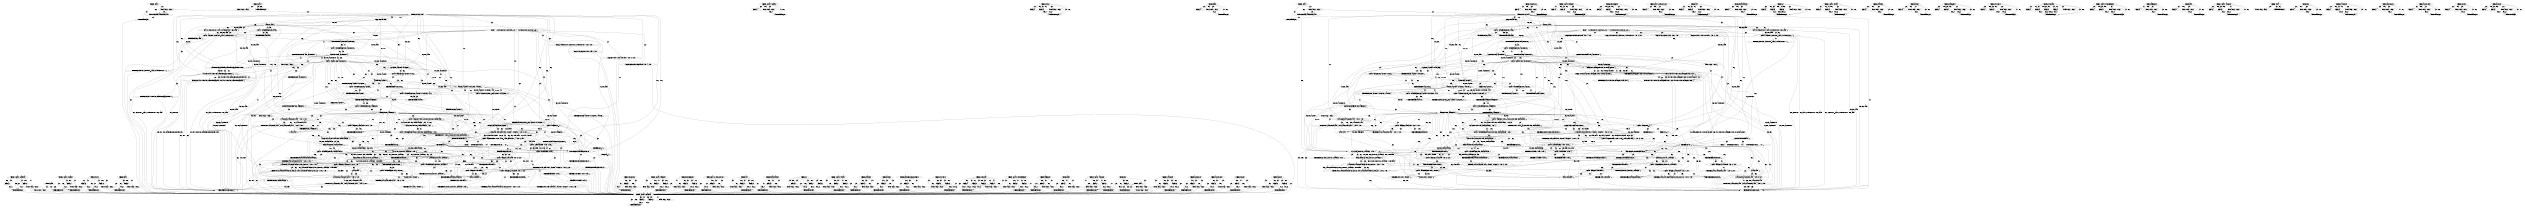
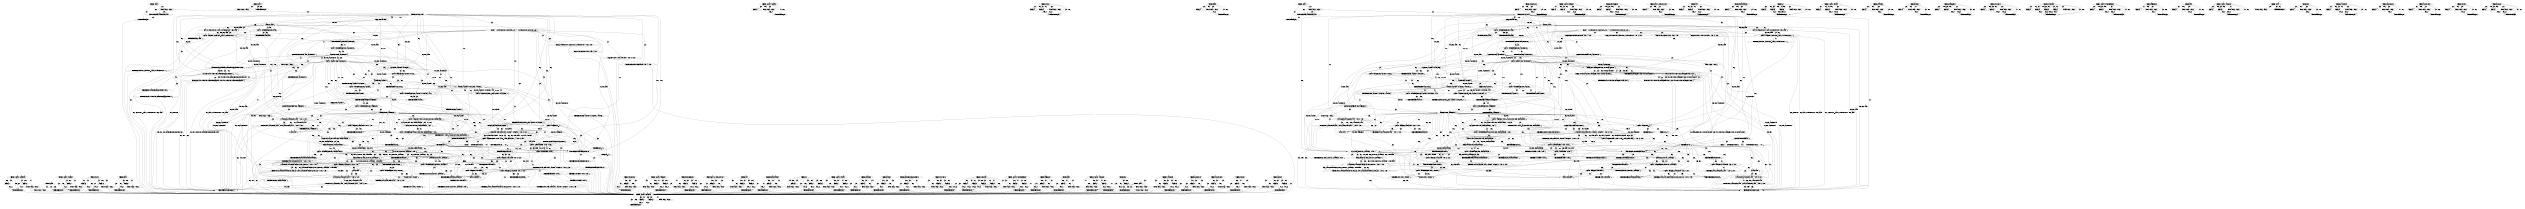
none -> (155, 90)
